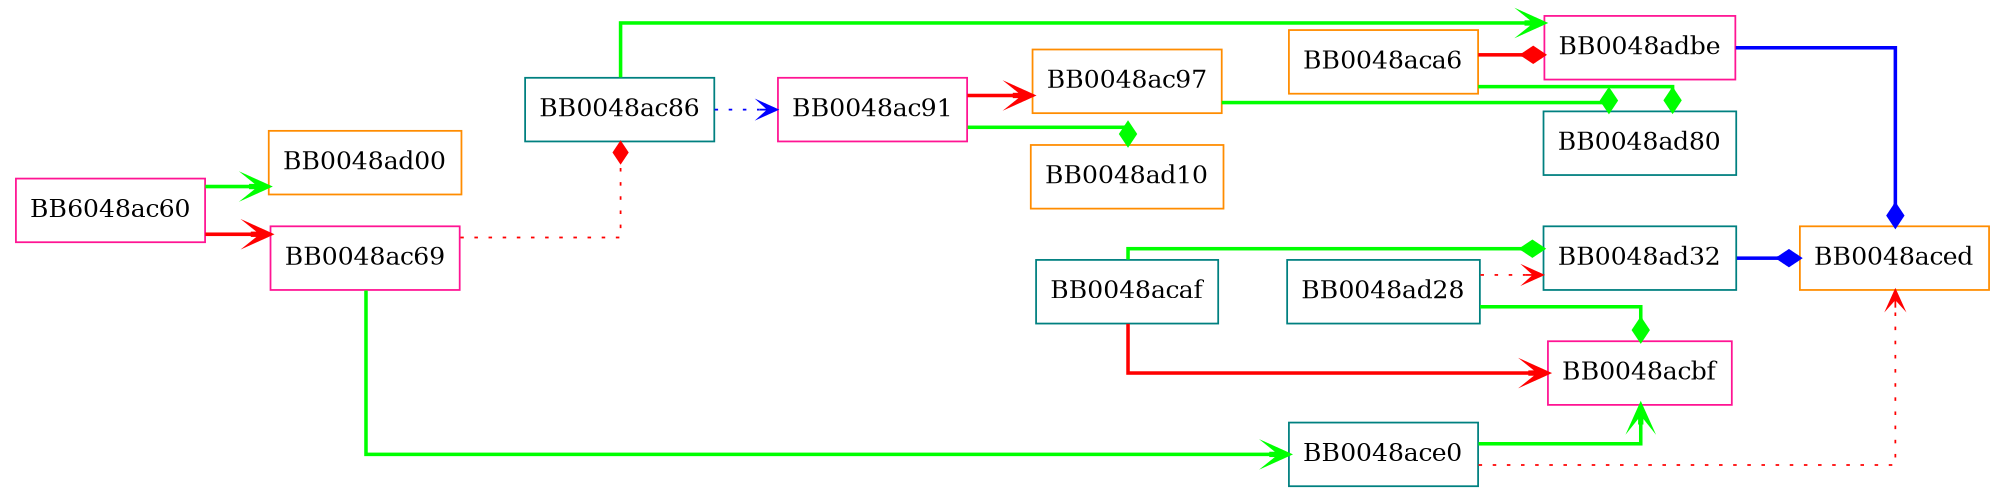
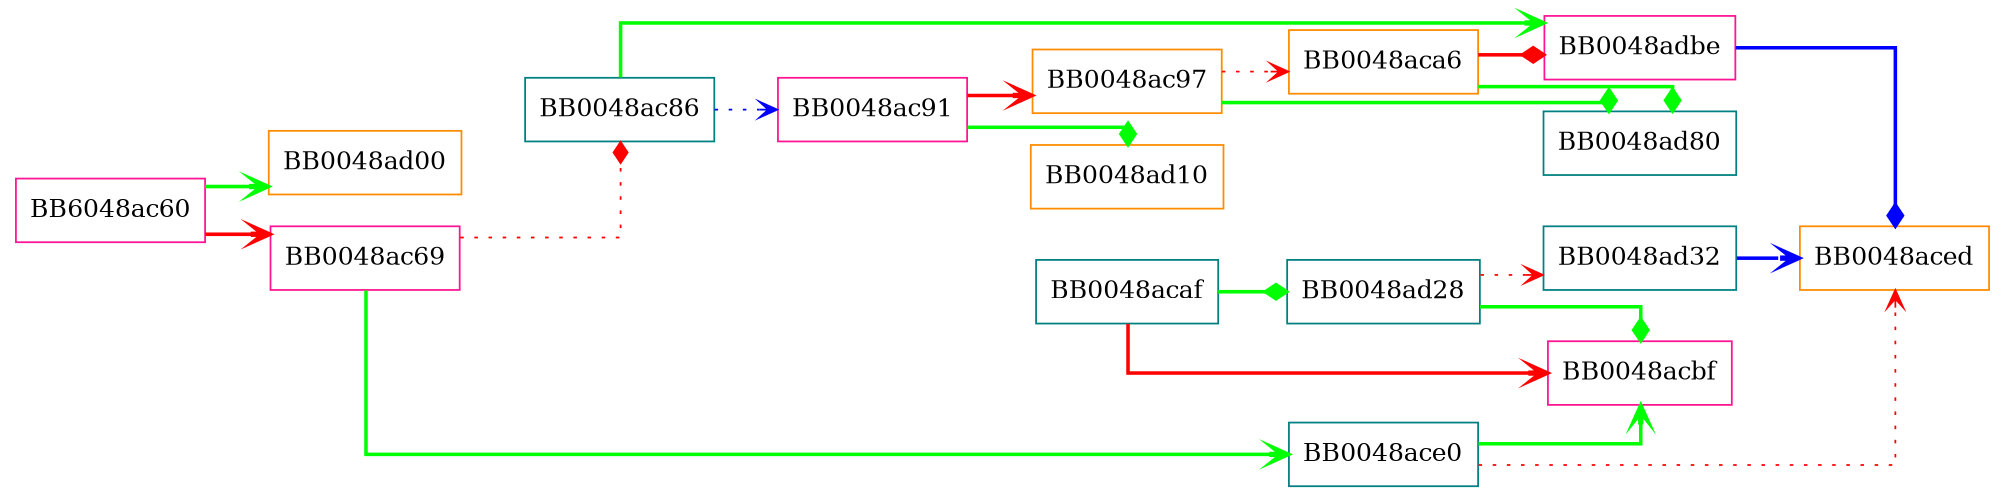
none -> (1246, 72)
(1319, 249) -> (1242, 292)
(1758, 258) -> (1758, 258)
